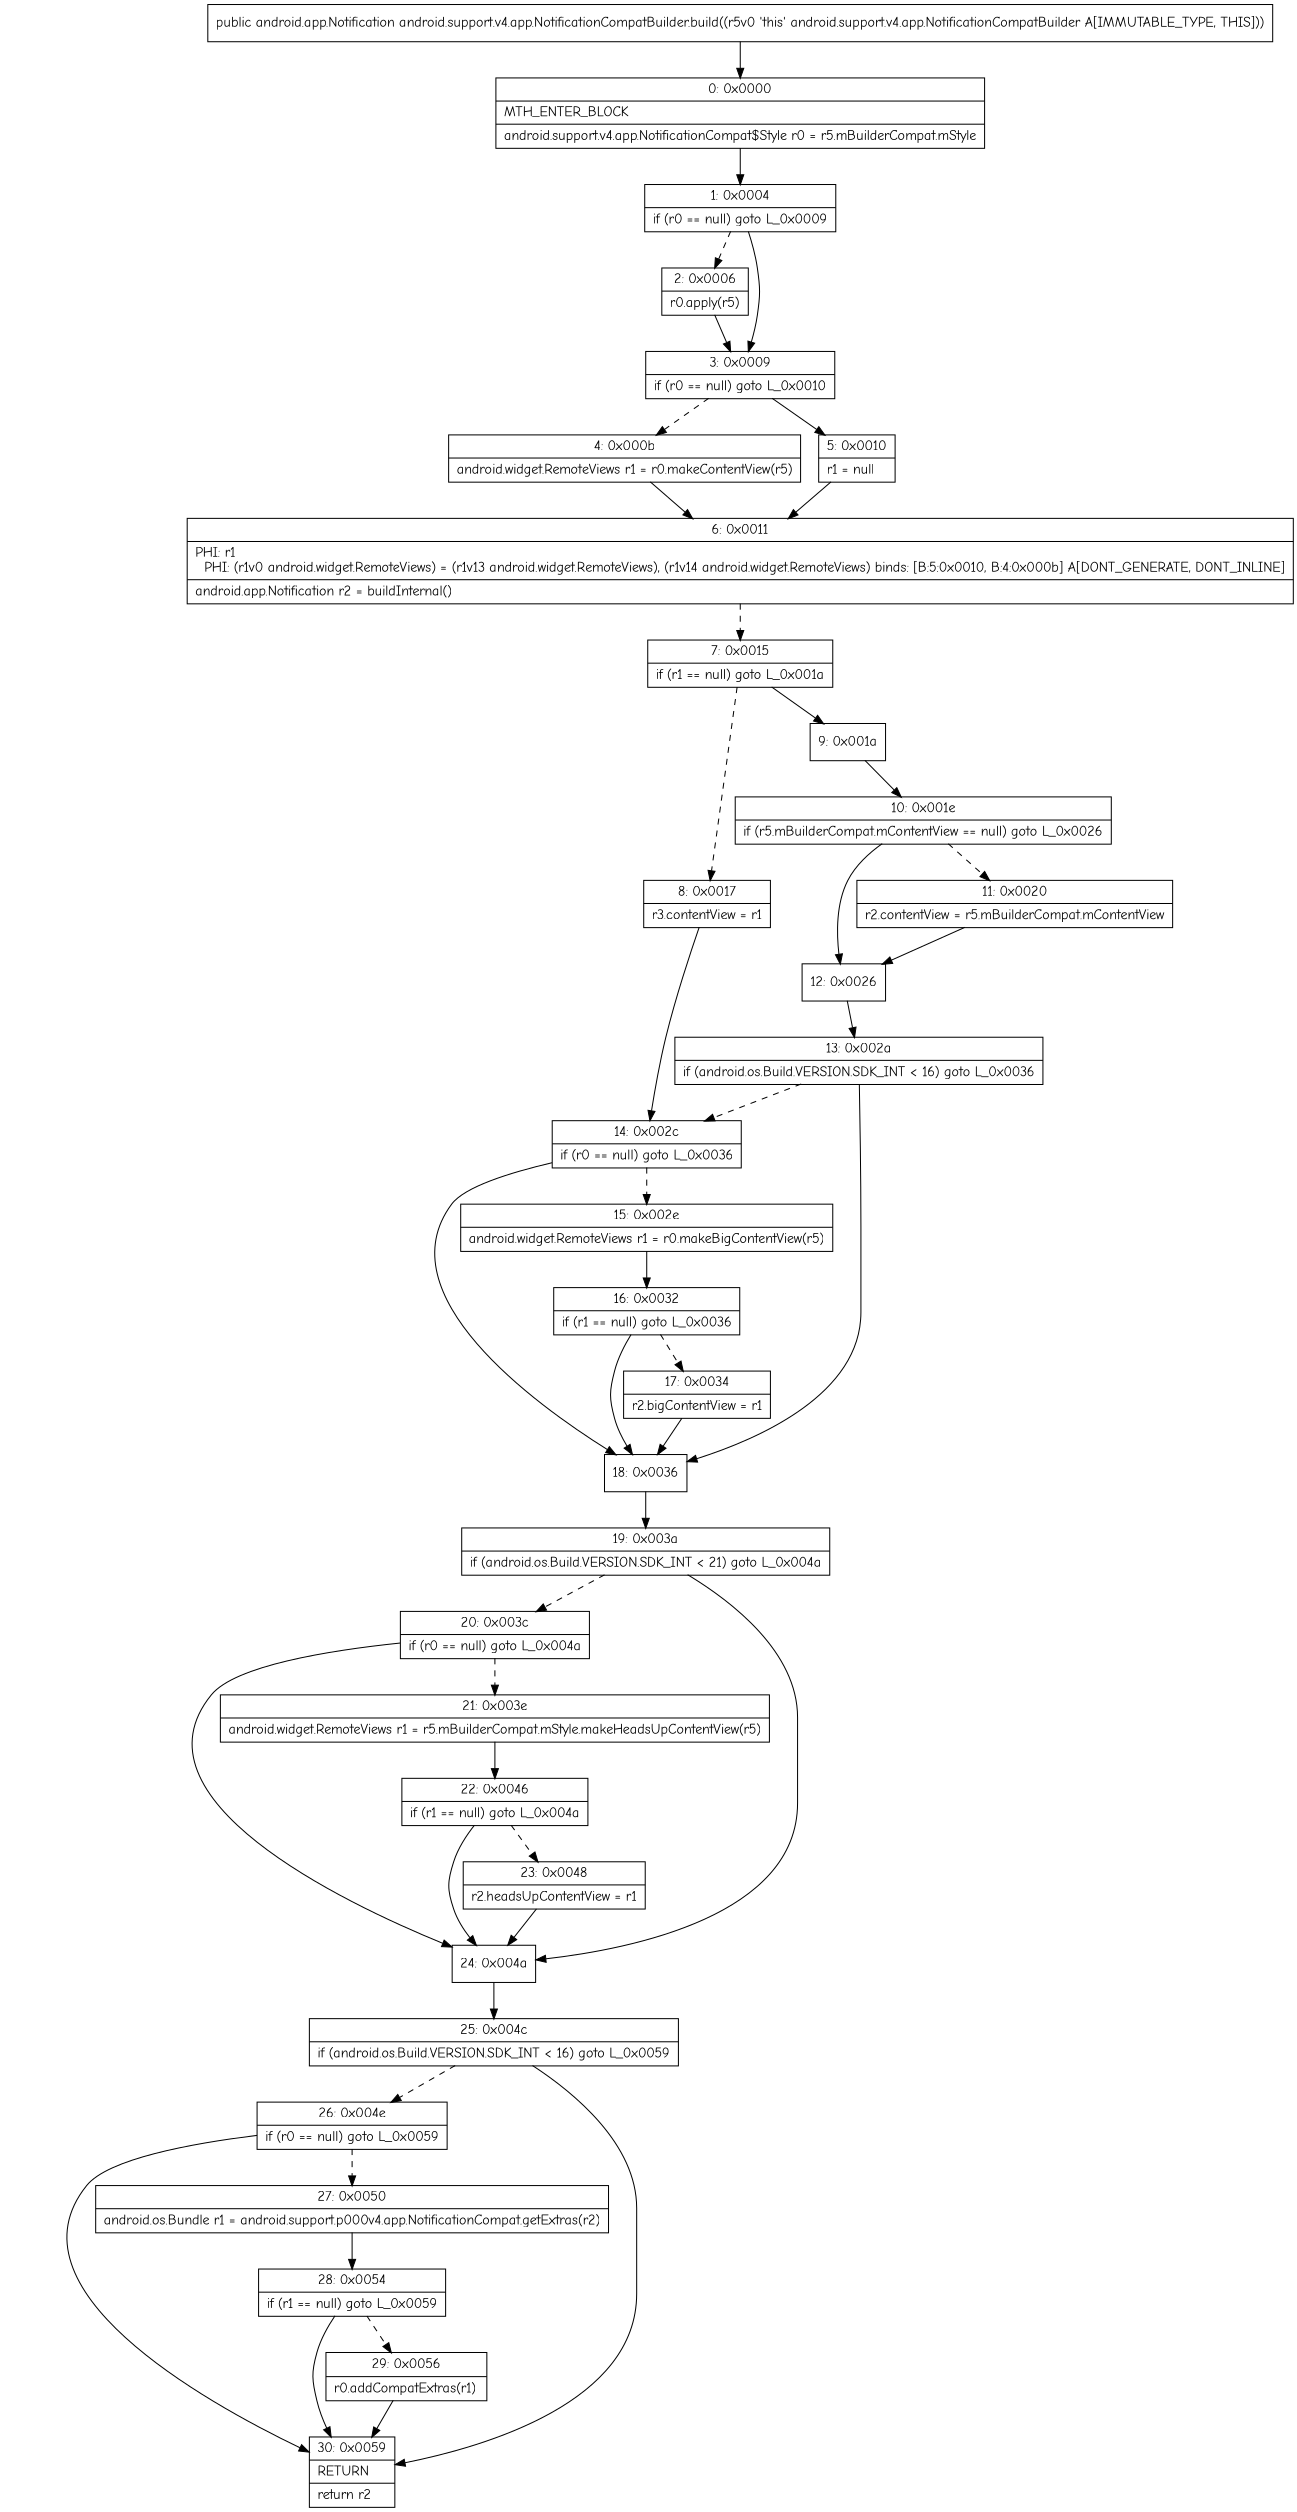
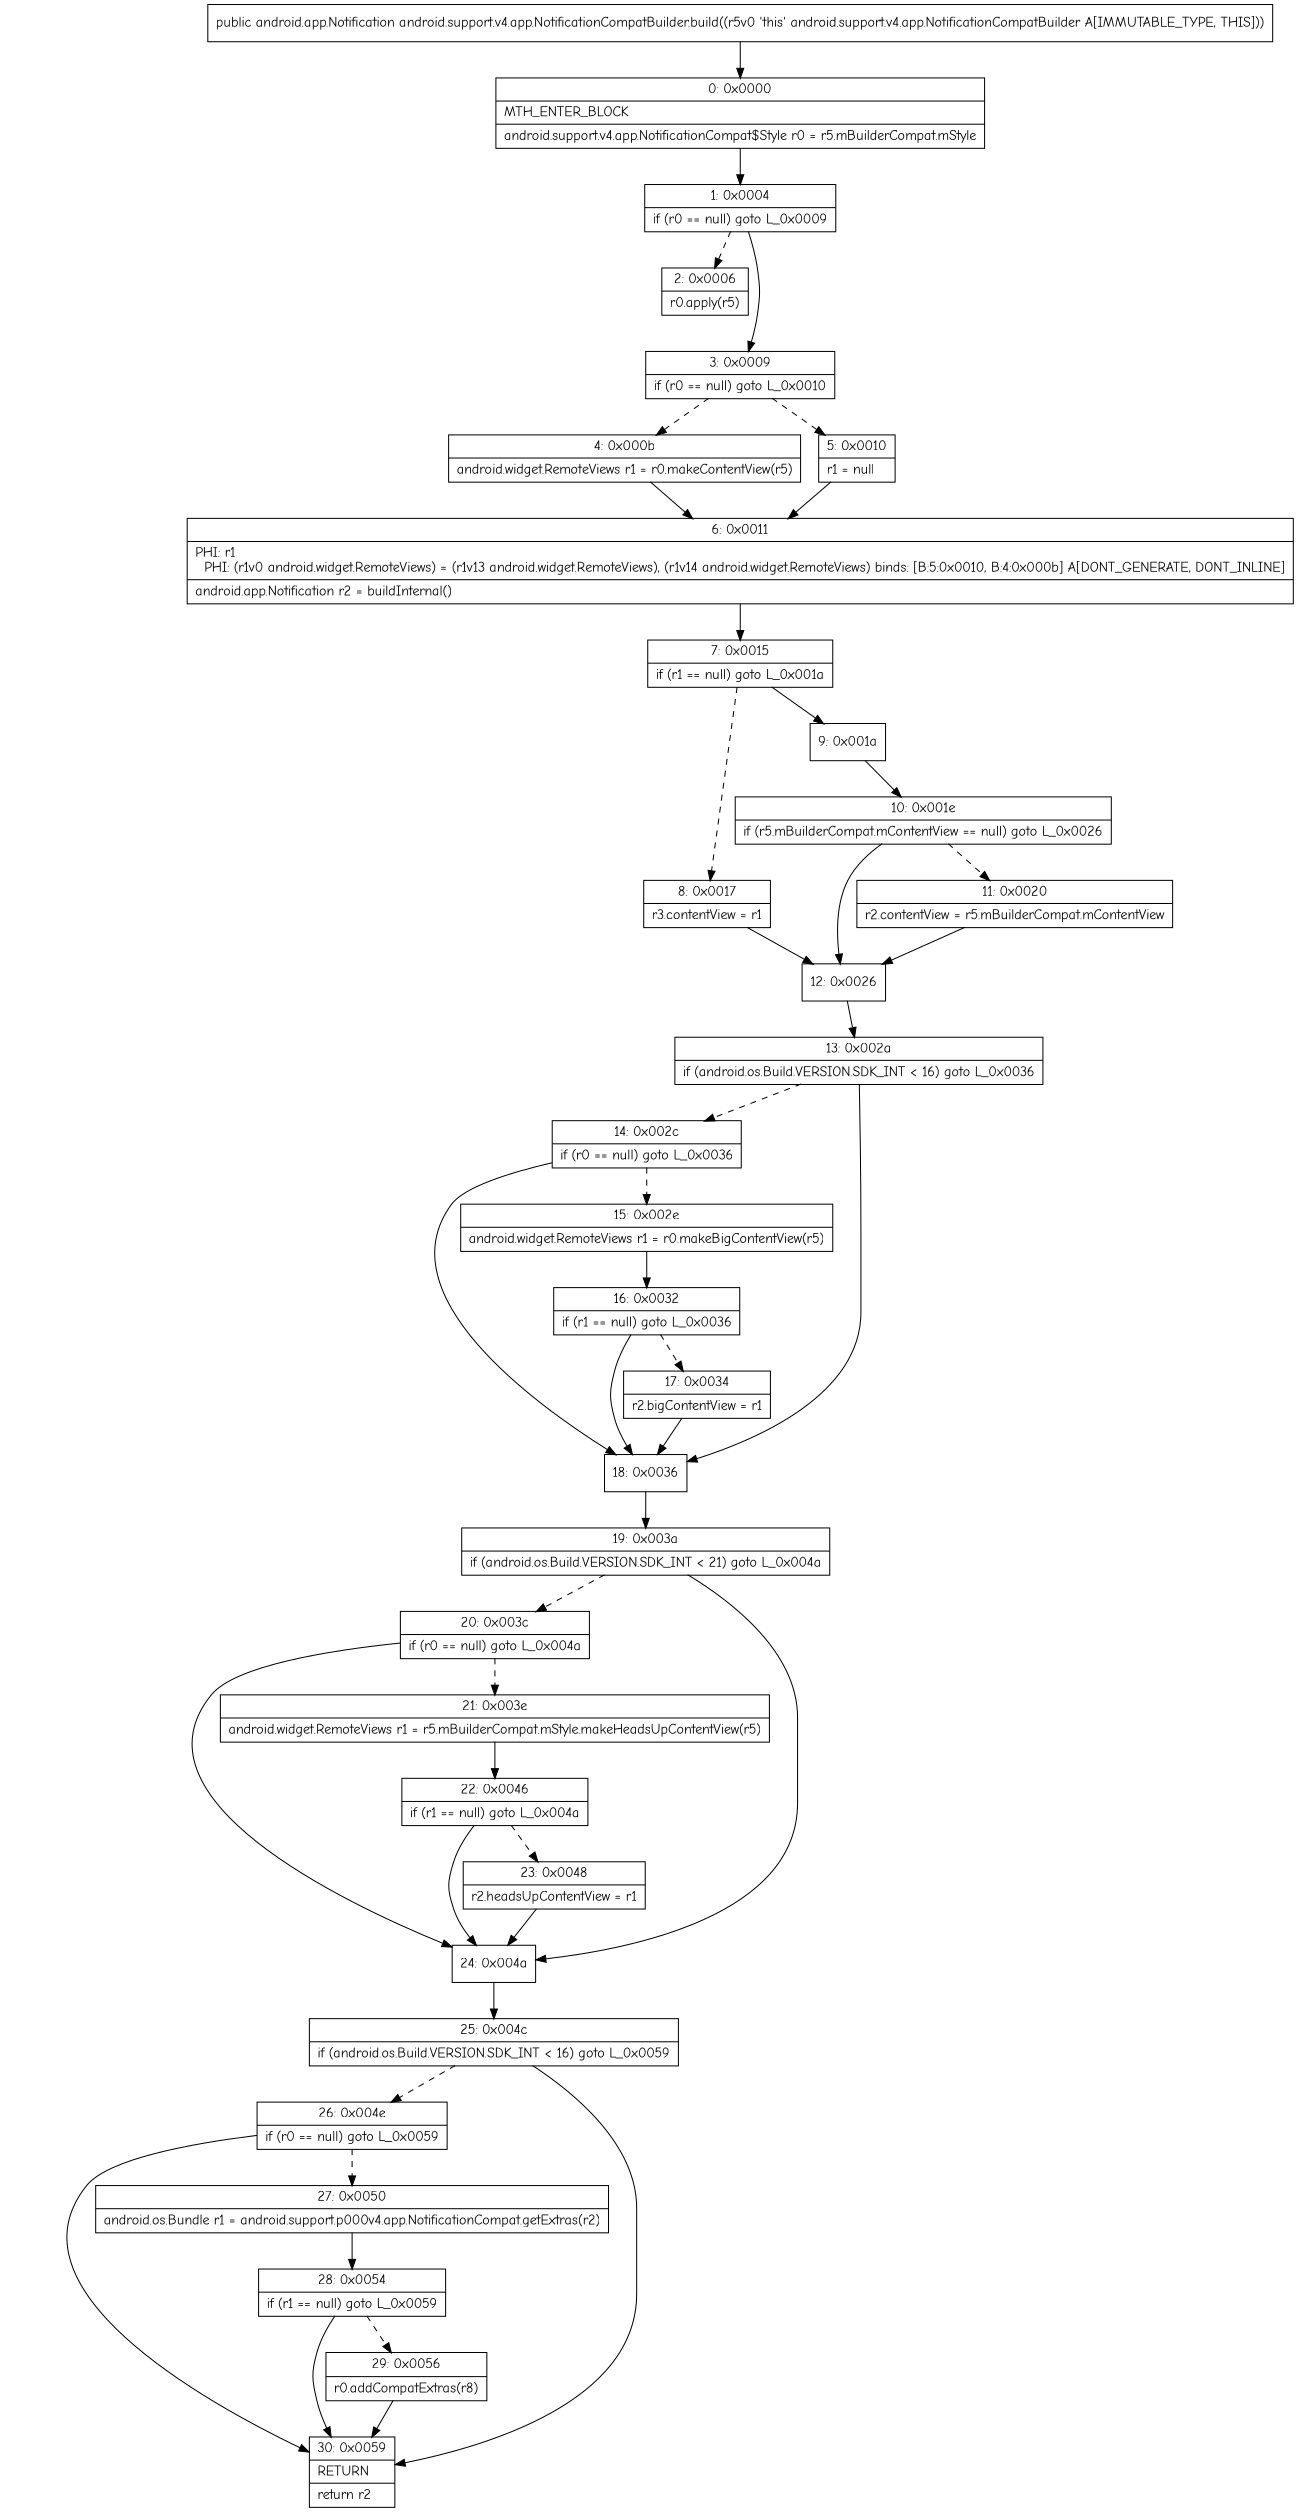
(721, 329) -> none
(794, 414) -> (794, 414)
(740, 617) -> (740, 617)
(671, 1018) -> (776, 943)
(405, 2388) -> (406, 2388)
